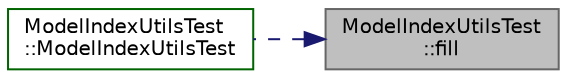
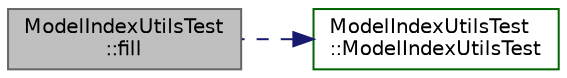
(279, 39) -> (267, 39)
